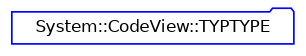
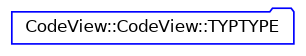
(153, 28) -> (153, 28)
